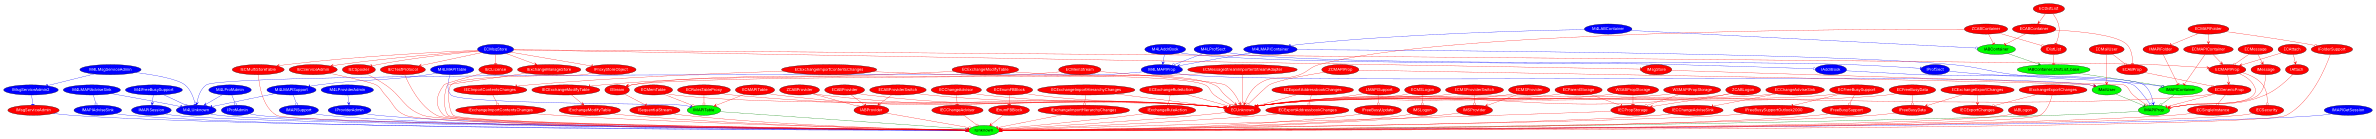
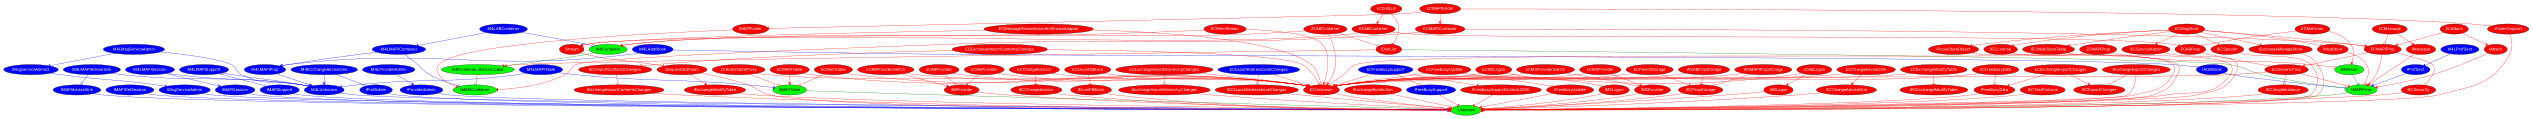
(496, 49) -> (2187, 29)
(452, 59) -> none
(1189, 59) -> none
(1726, 77) -> (2228, 61)
(1635, 78) -> none
(374, 80) -> (434, 81)
(154, 90) -> (150, 70)
(230, 90) -> (324, 70)
(1171, 90) -> none
(1313, 90) -> (1259, 70)
(1379, 90) -> (1444, 70)
(1857, 90) -> (1386, 70)
(577, 99) -> (697, 79)
(2168, 100) -> (1780, 54)
(1682, 102) -> (1793, 81)
(1735, 102) -> (1857, 79)
(34, 110) -> (185, 90)
(1846, 110) -> (1431, 90)
